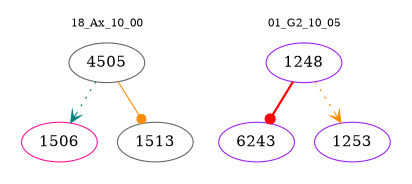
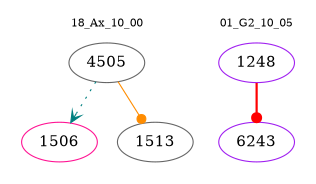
(352, 142) -> none
